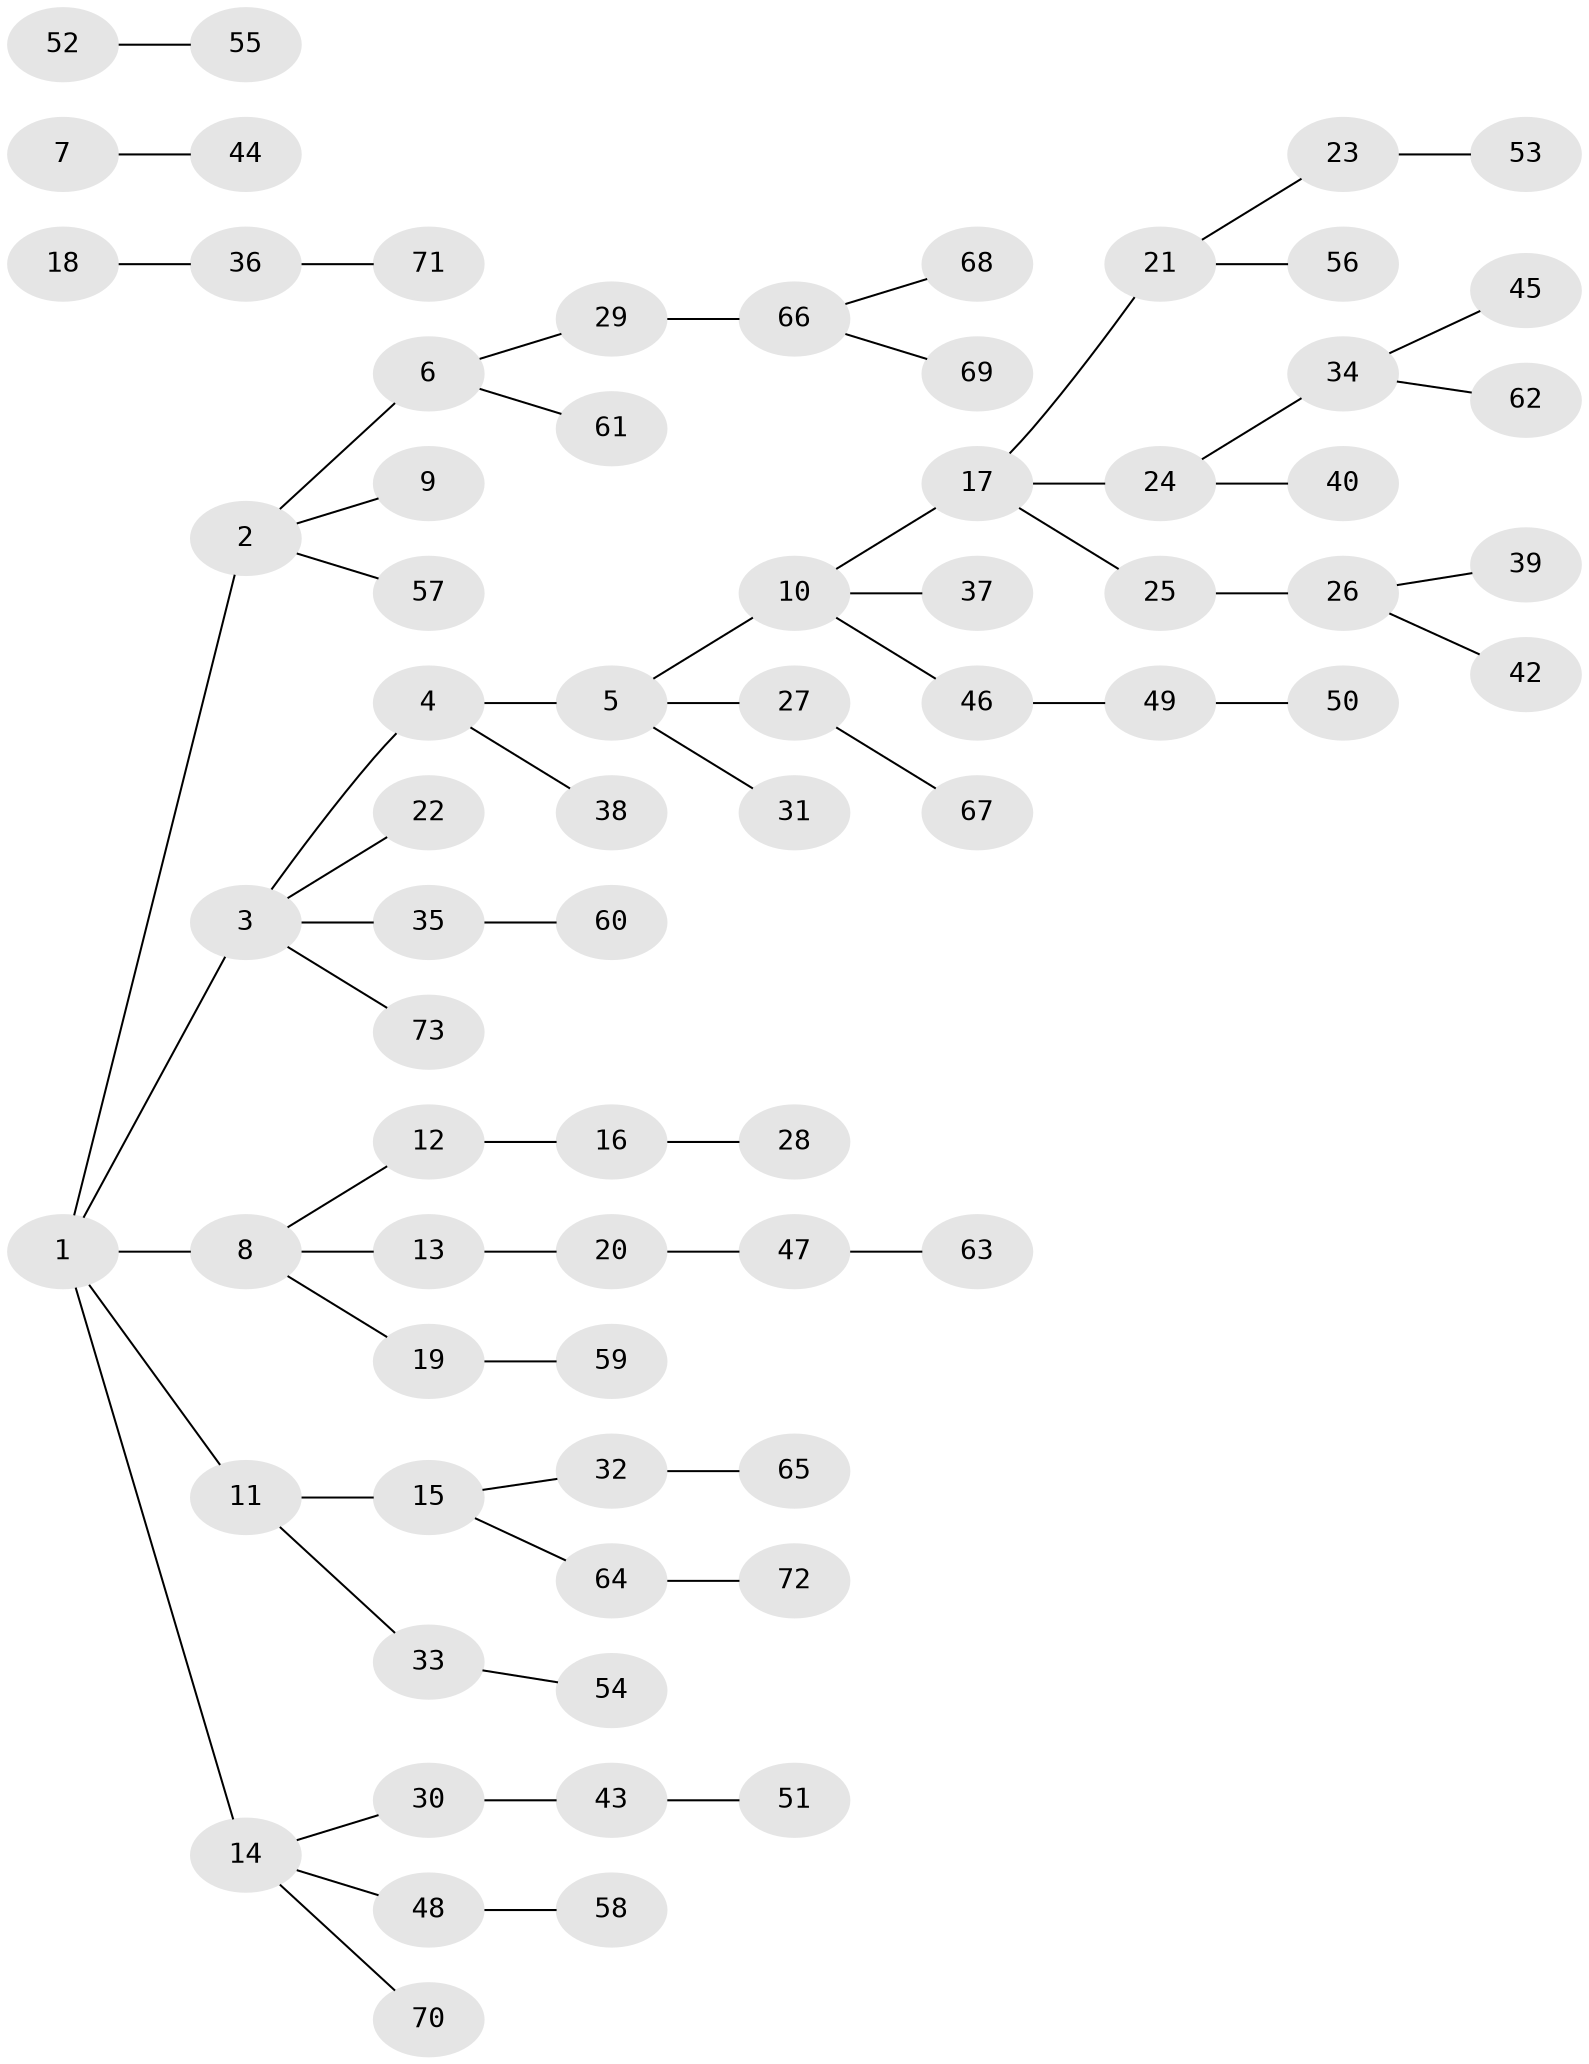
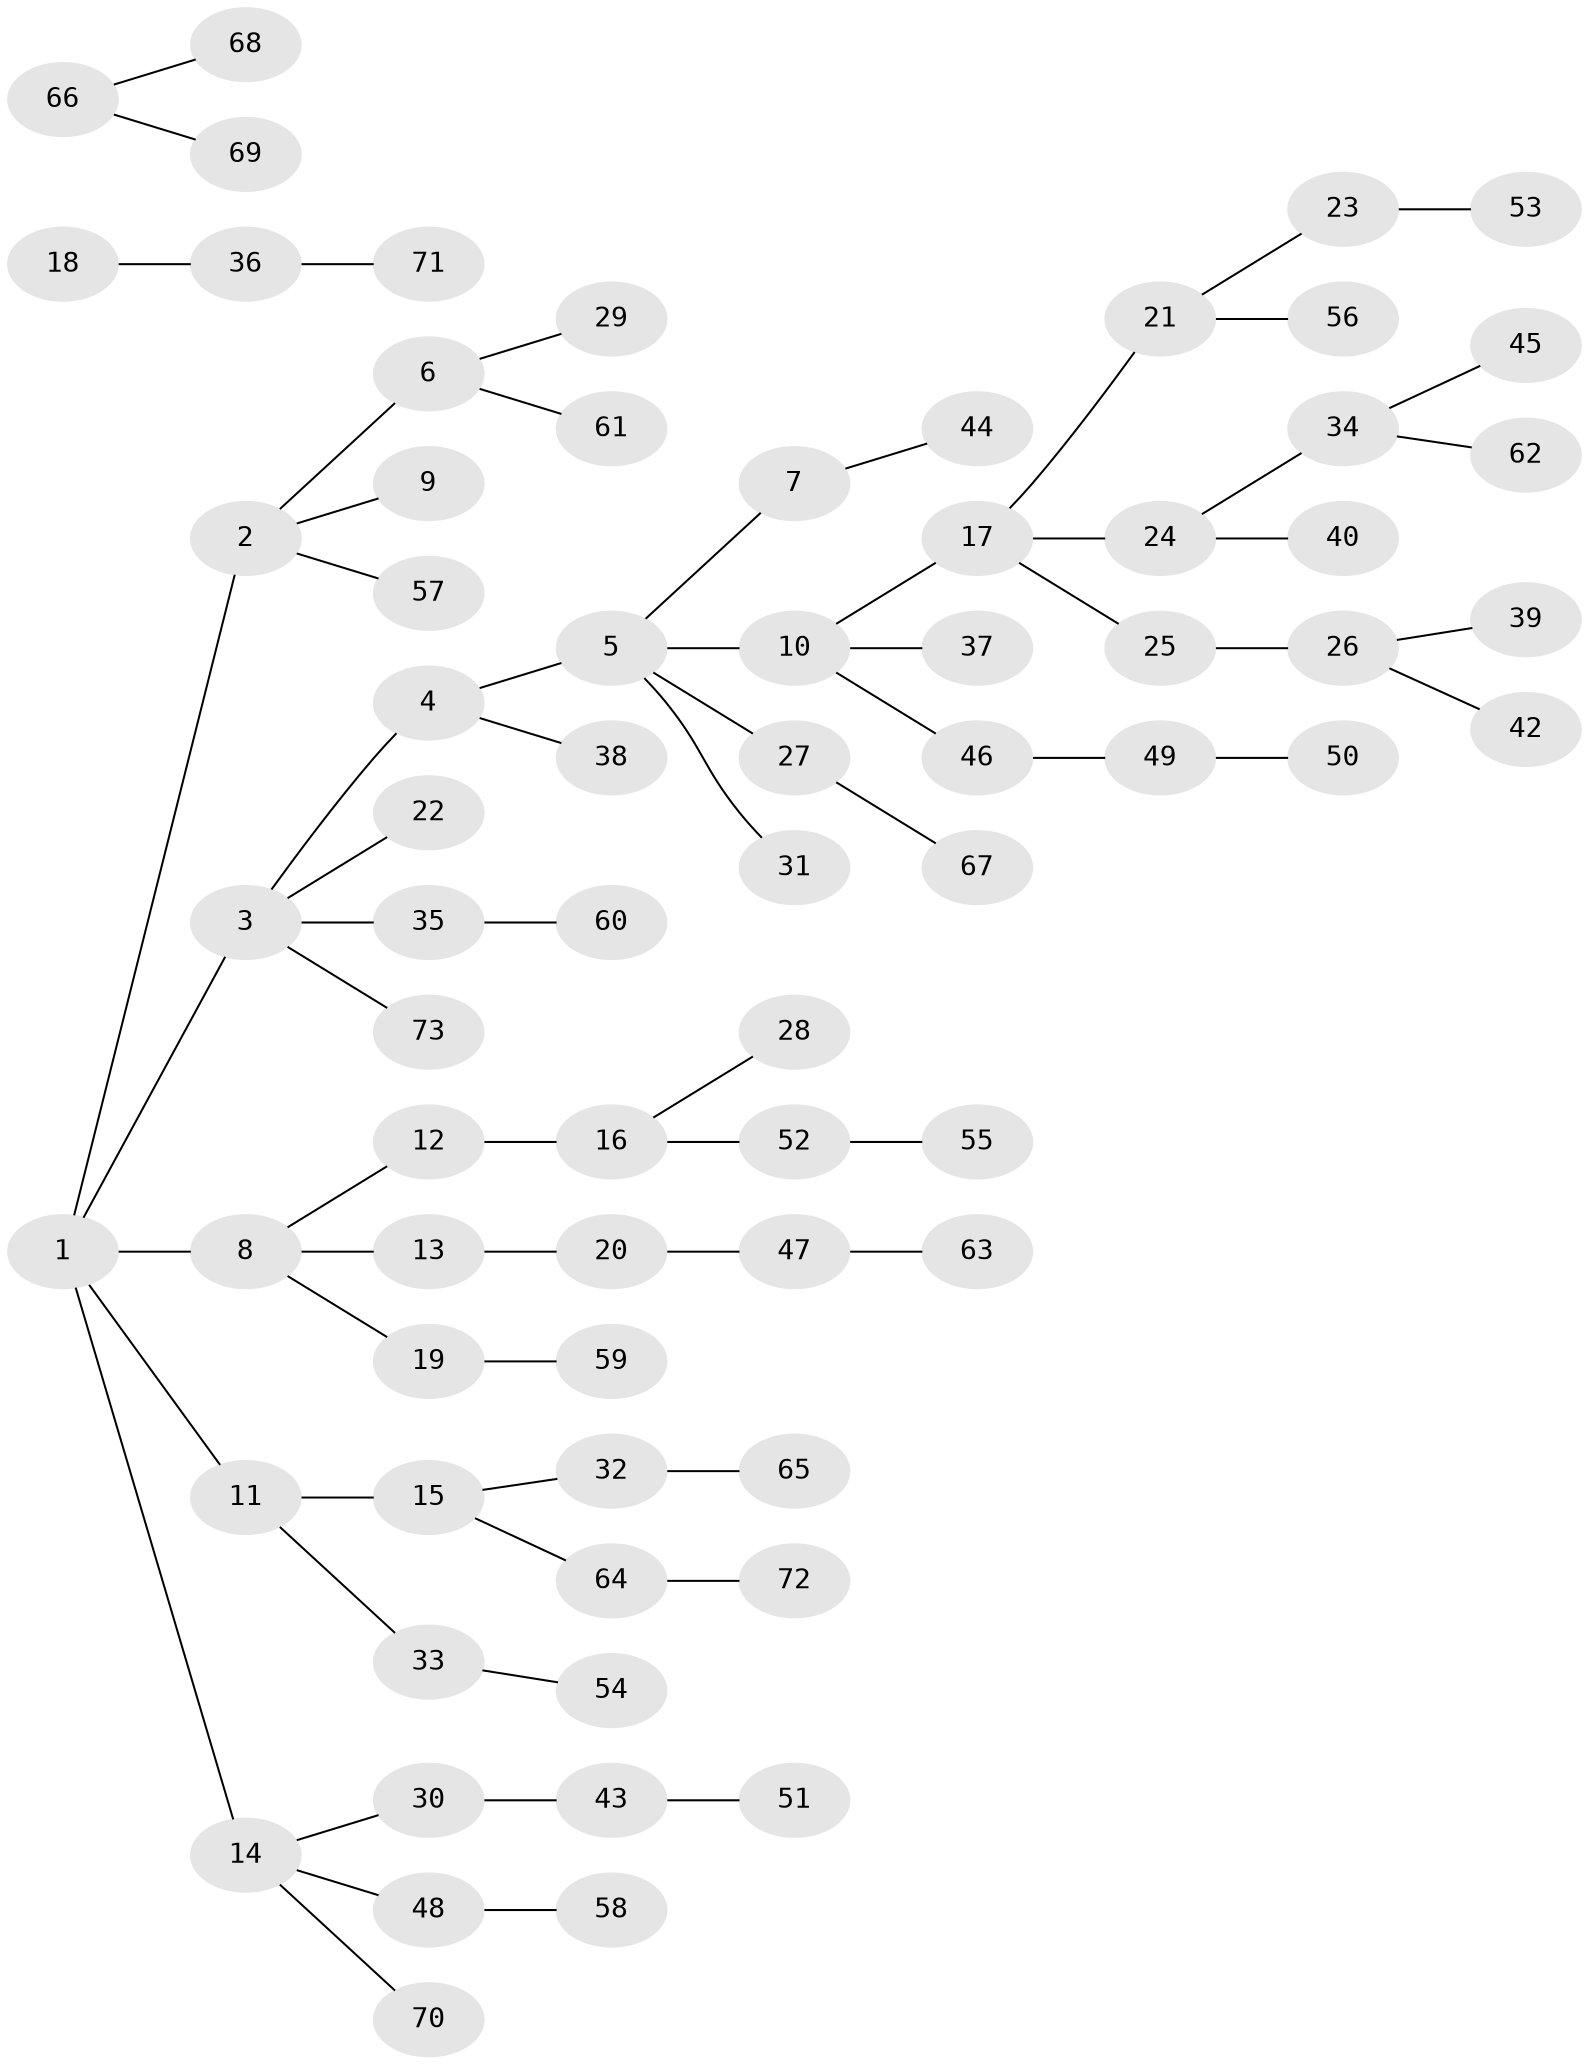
(703, 319) -> none
none -> (703, 566)
none -> (703, 1142)
